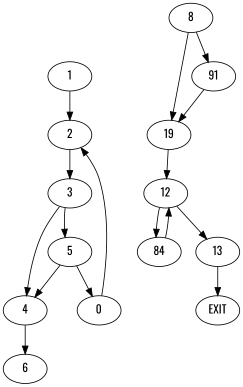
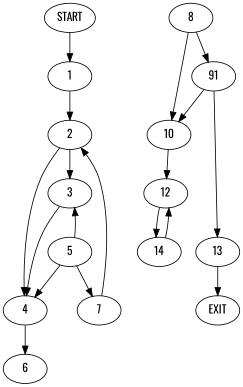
none -> (70, 18)
(169, 135) -> (169, 135)
none -> (30, 214)
(64, 218) -> (75, 227)
(189, 220) -> (216, 160)
(159, 252) -> (159, 252)
(99, 310) -> (99, 310)
